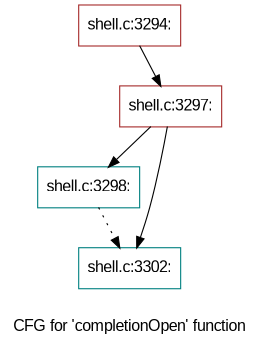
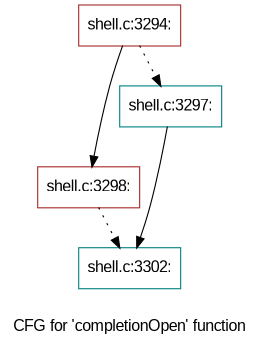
(148, 61) -> (148, 61)
(171, 106) -> (171, 106)
(134, 143) -> (106, 100)
(89, 187) -> (89, 187)
